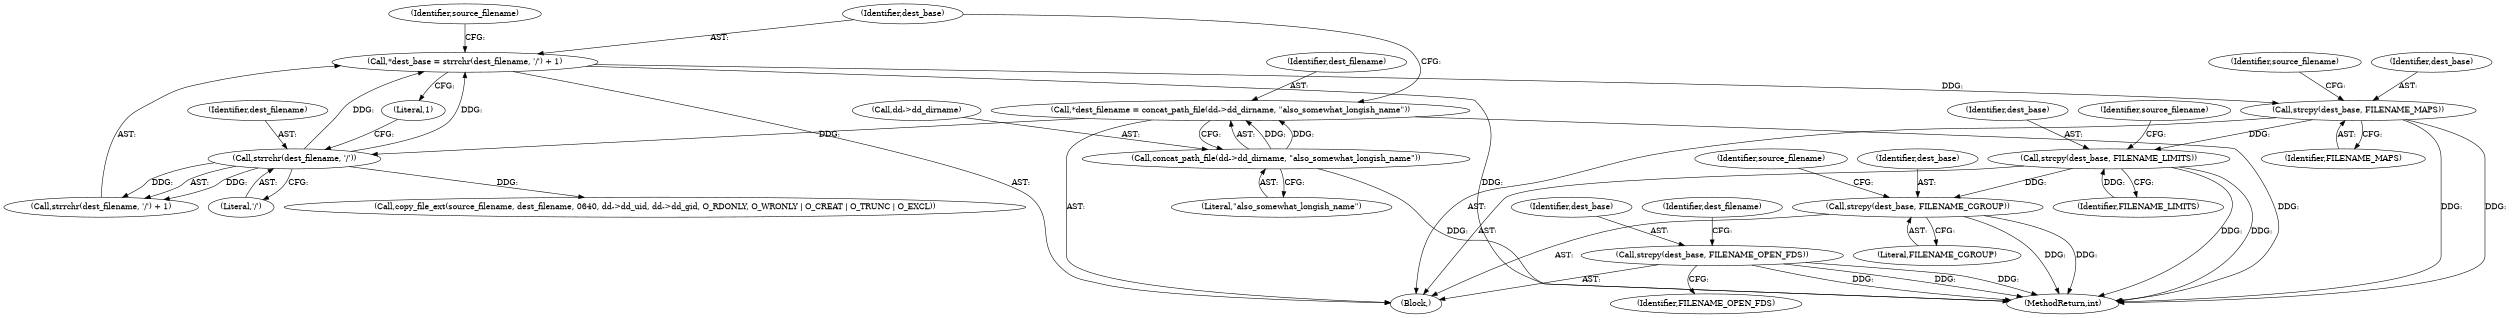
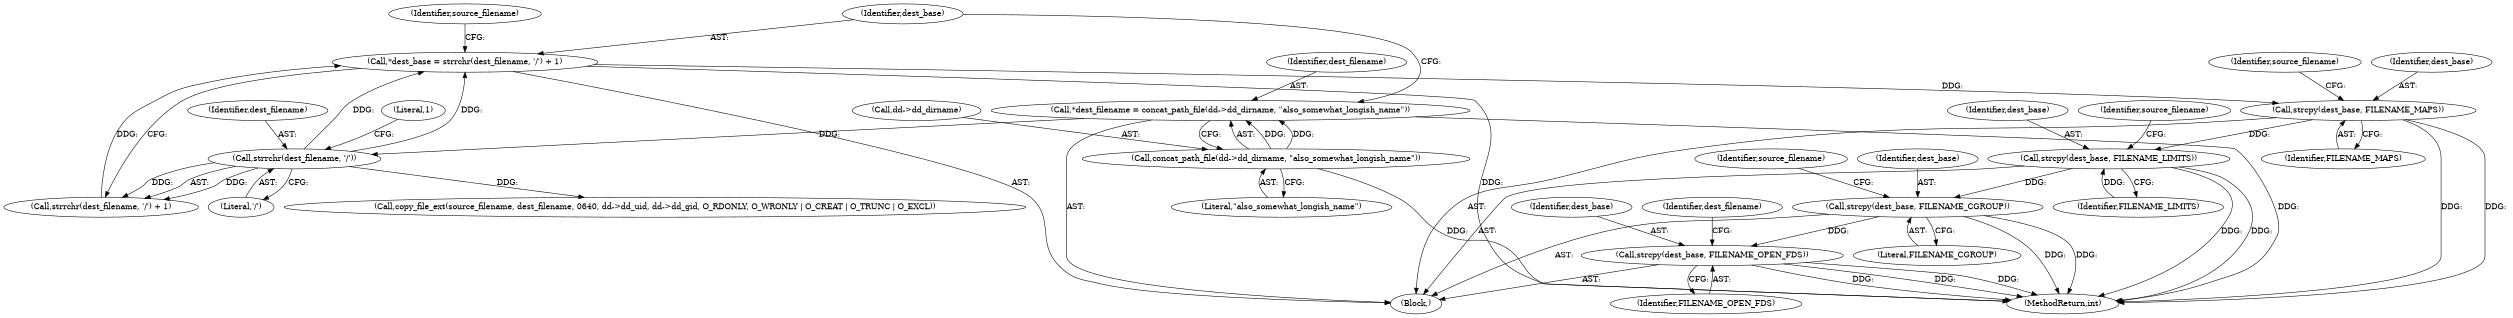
(434, 83) -> (212, 90)
(128, 135) -> (128, 135)
none -> (1818, 231)
none -> (1712, 283)
